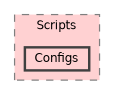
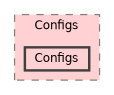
(57, 26) -> (57, 26)
